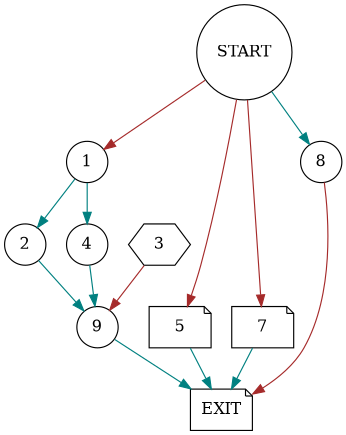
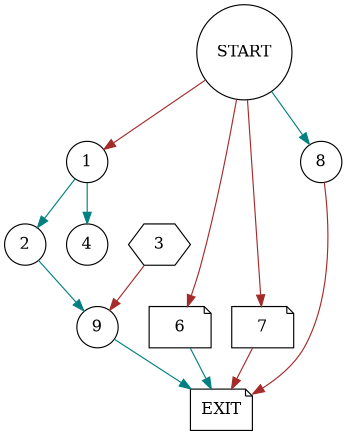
(92, 280) -> none
(180, 327) -> (180, 327)
(245, 363) -> (245, 363)
